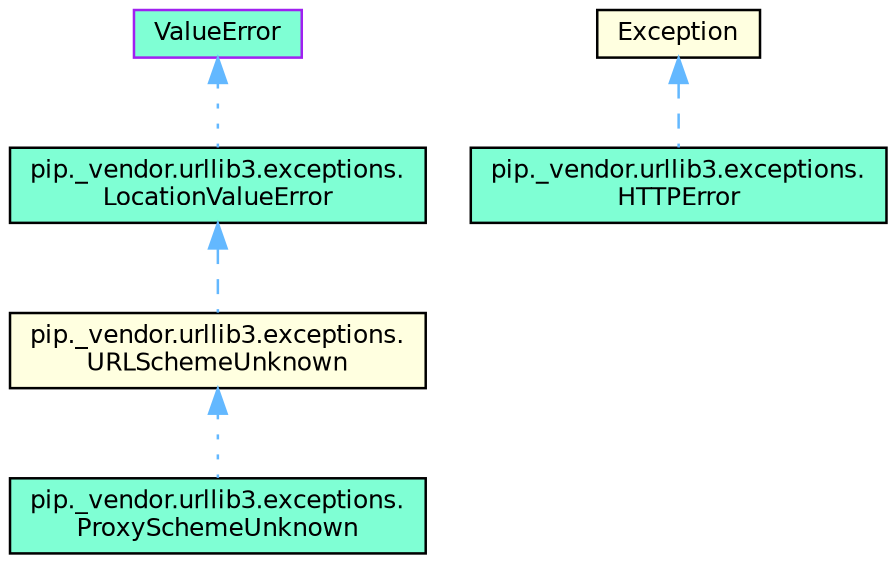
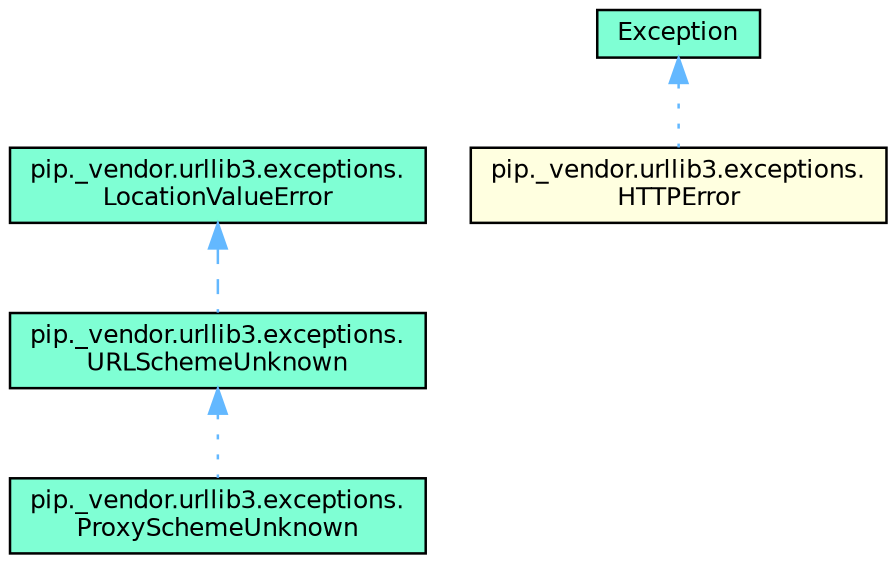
(218, 34) -> none
(679, 34) -> (679, 34)
(679, 115) -> (679, 115)
(679, 185) -> (679, 185)
(218, 351) -> (218, 351)
